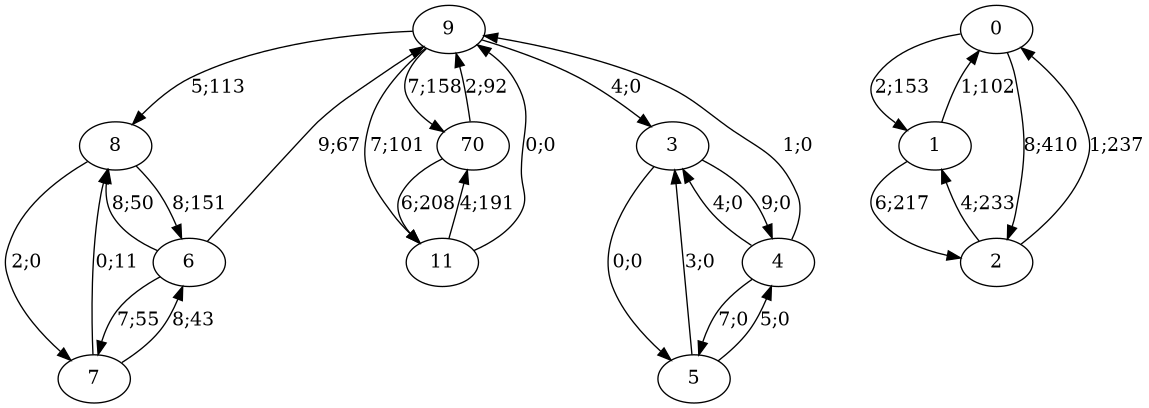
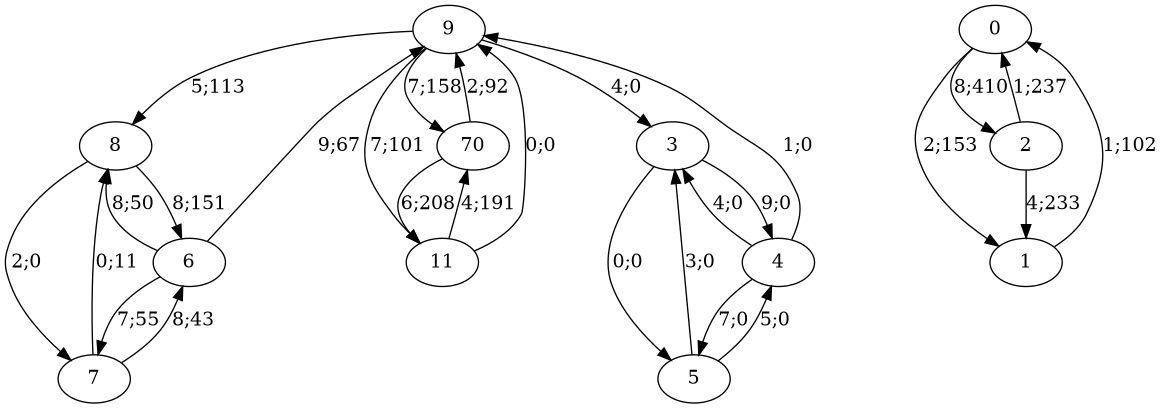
(880, 220) -> none
